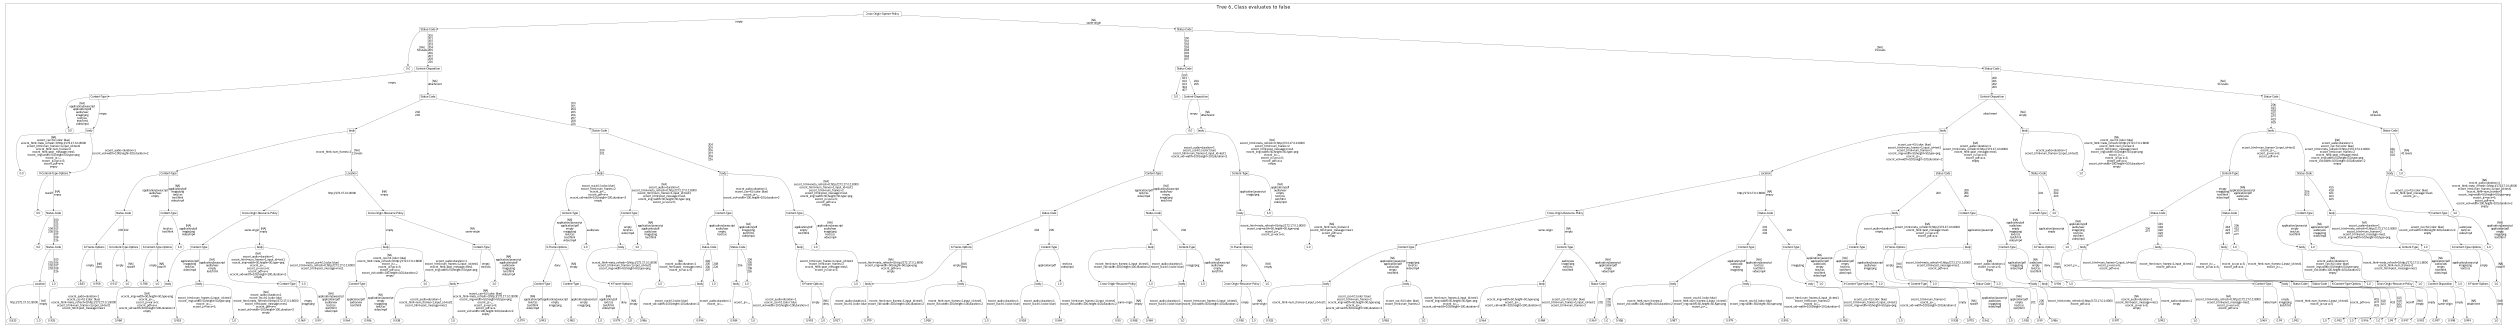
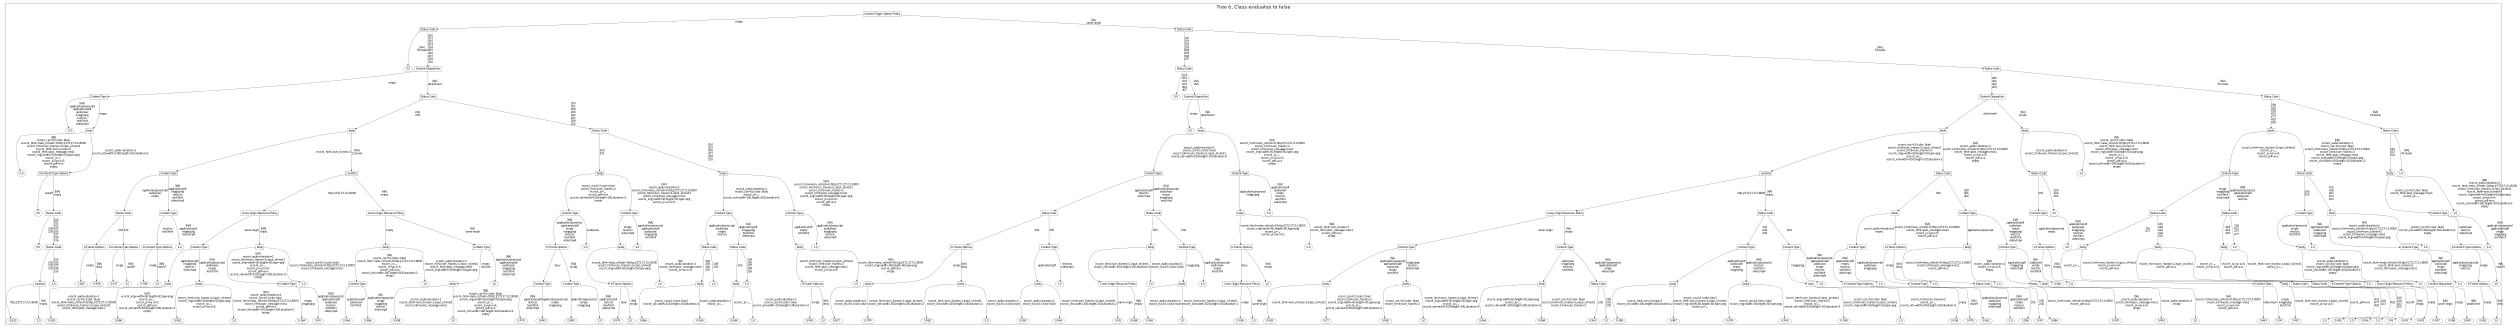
(882, 14) -> (882, 14)
none -> (2483, 321)
